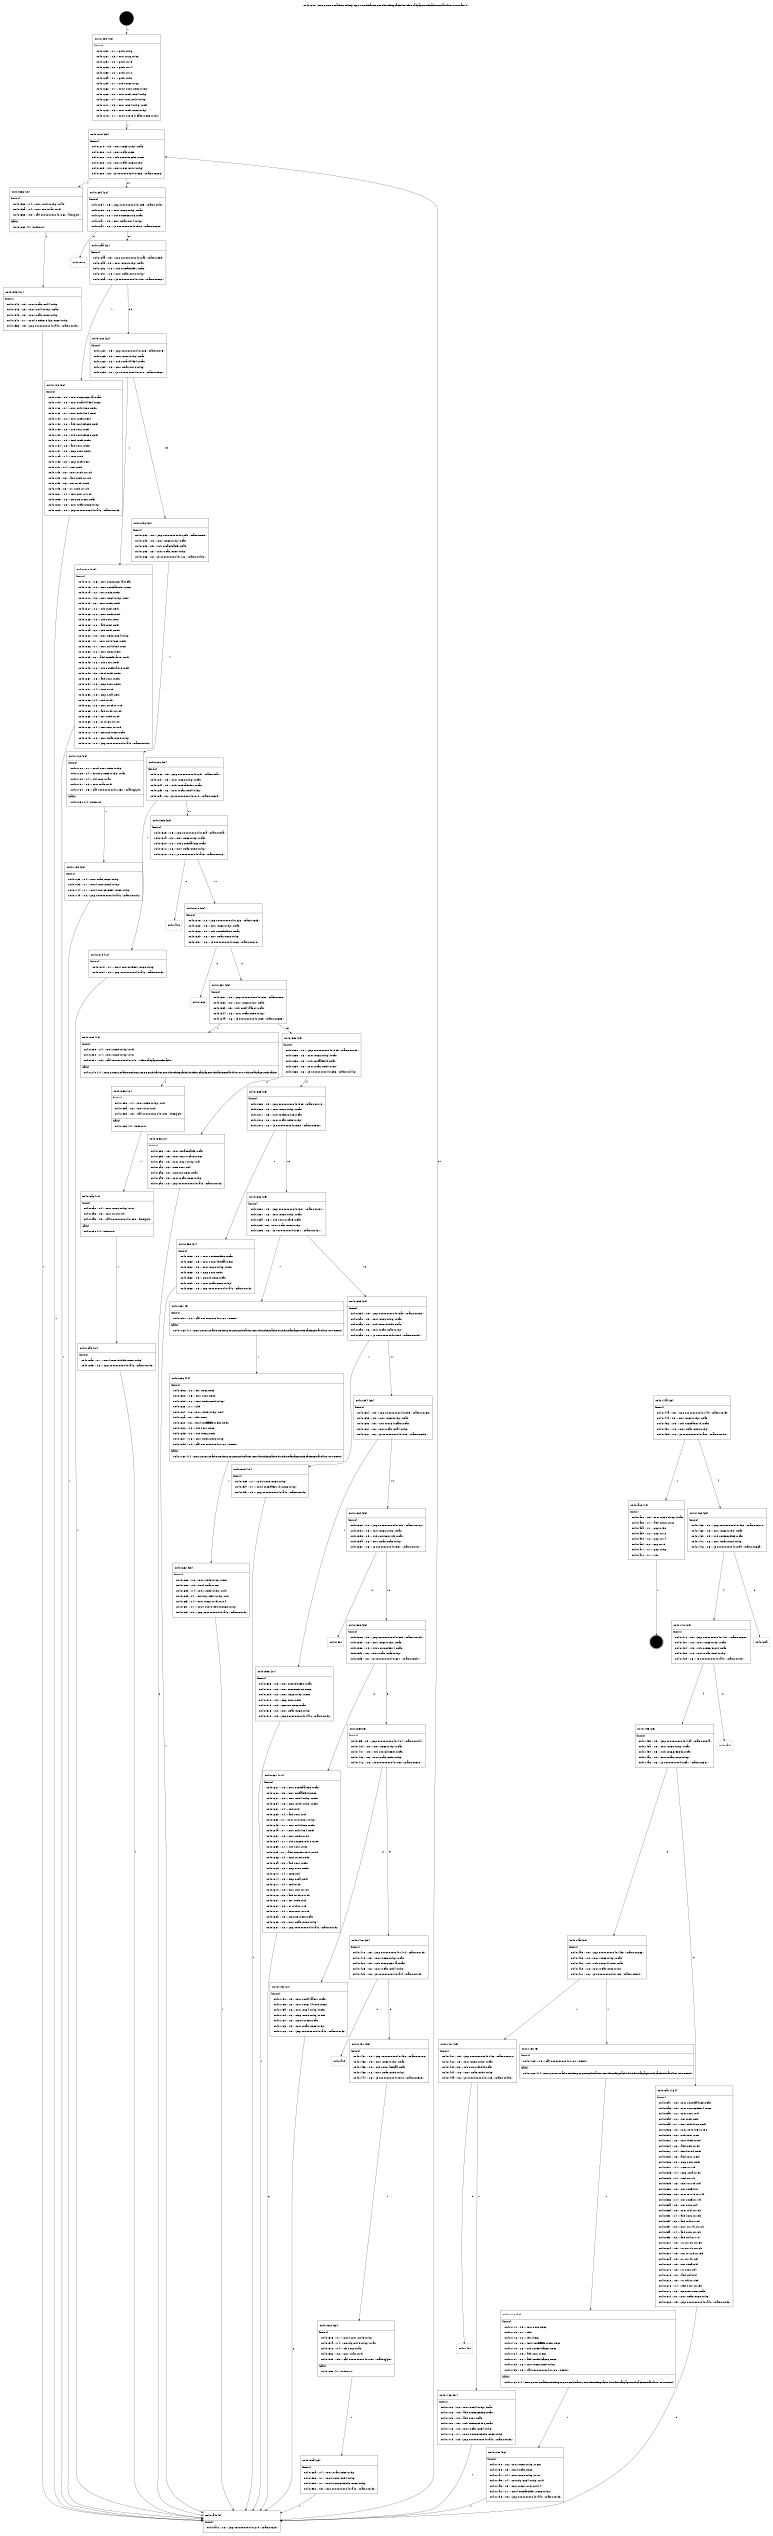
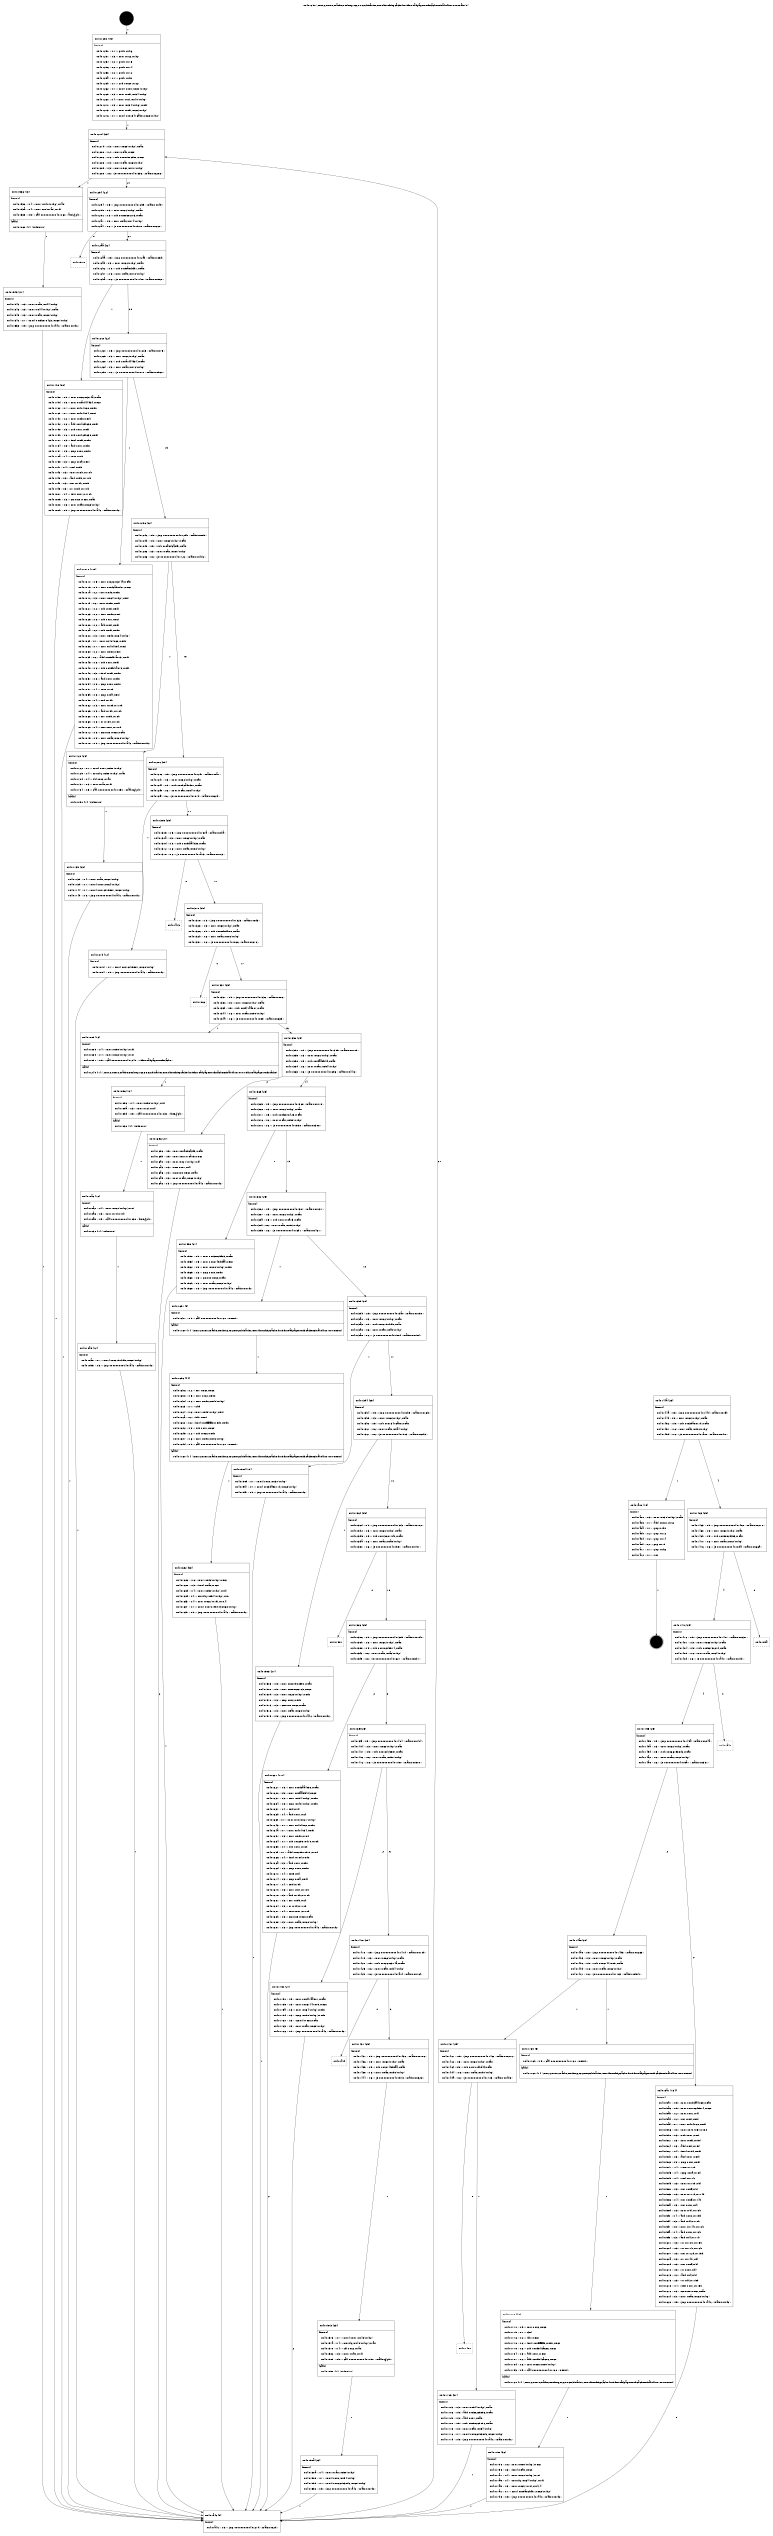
none -> (177, 659)
